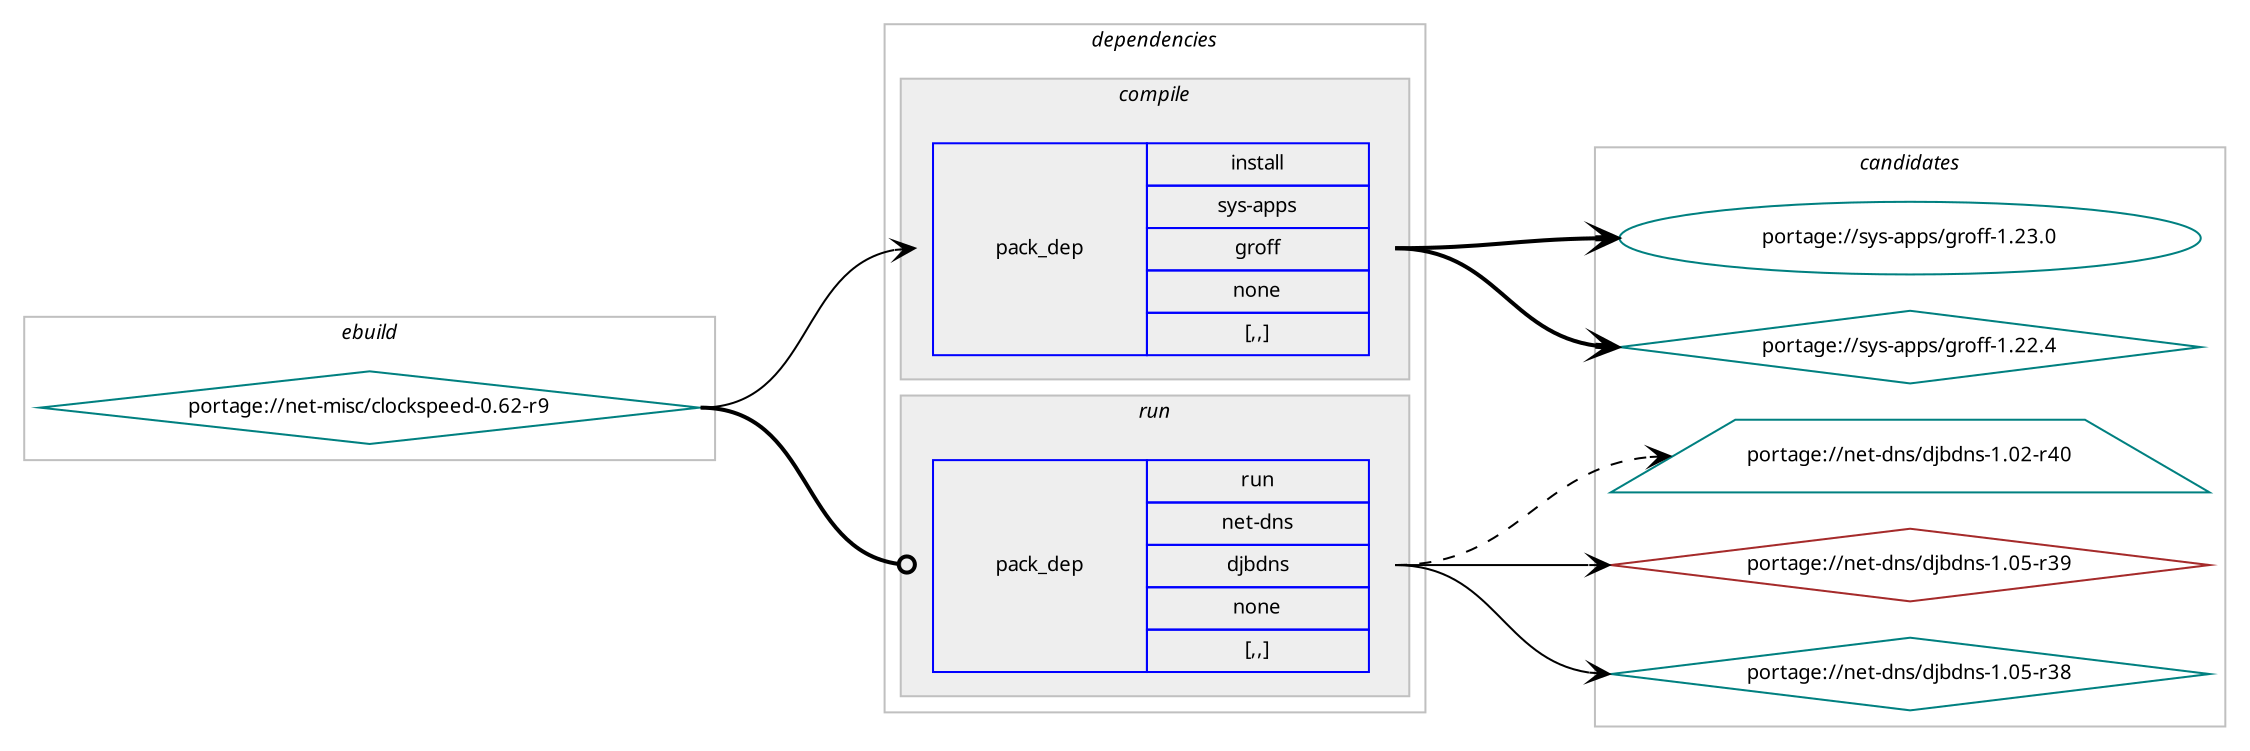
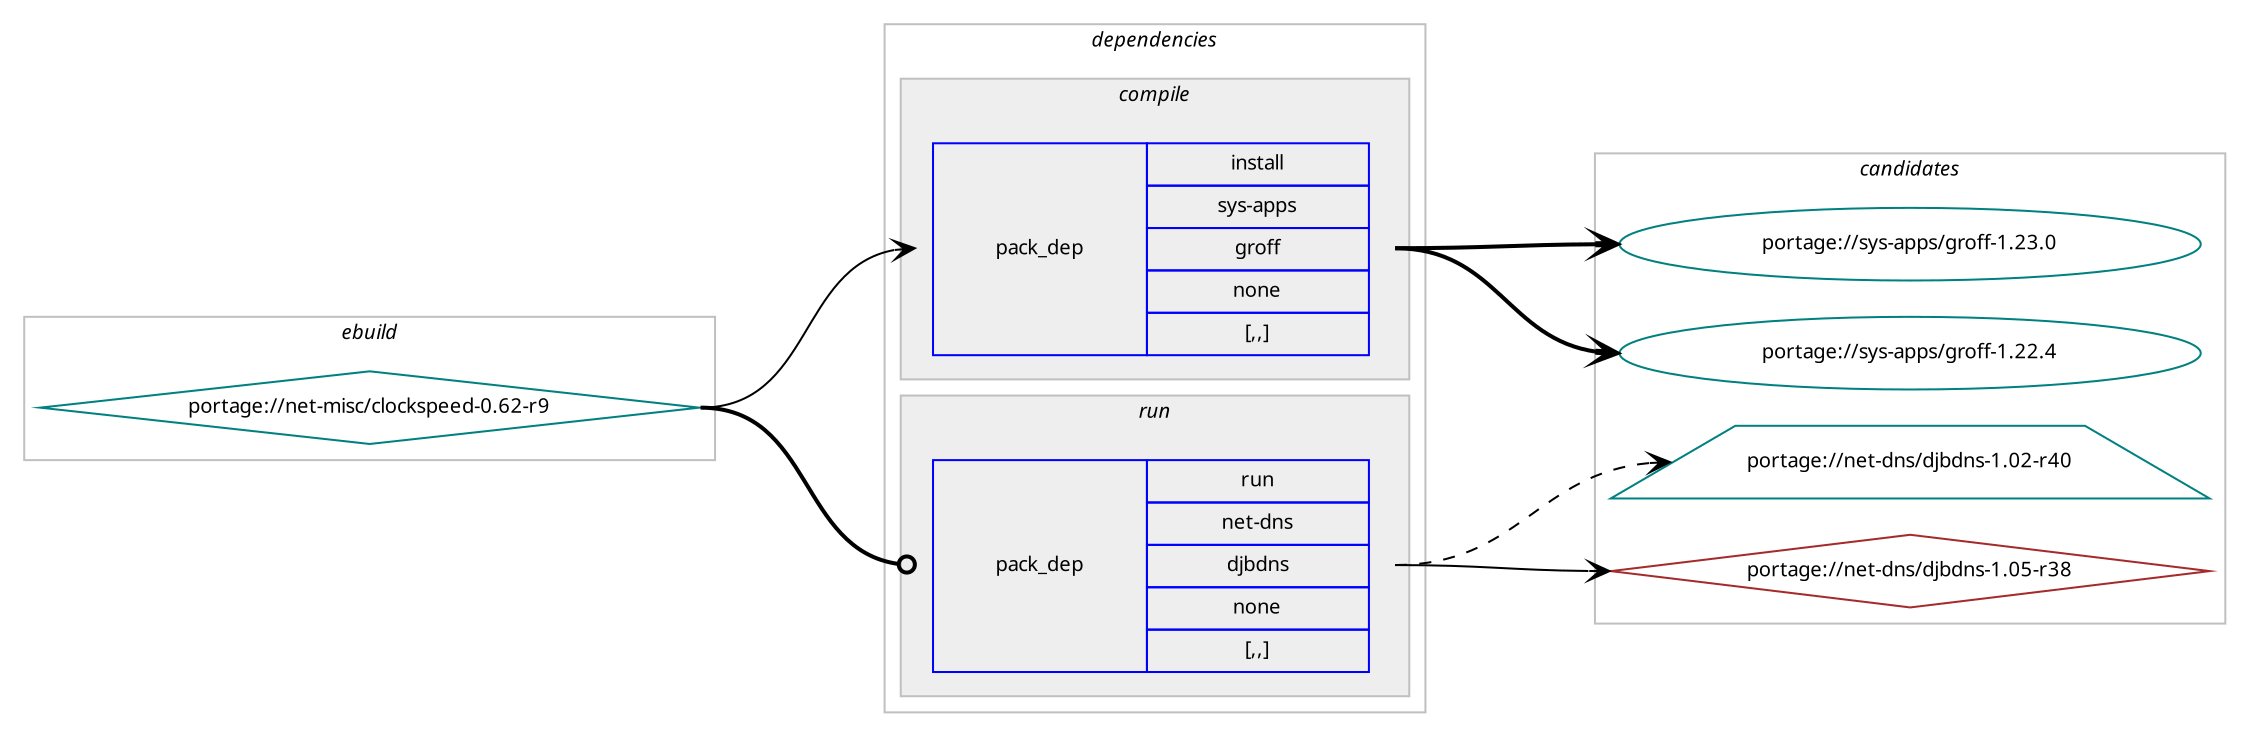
(1910, 347) -> (1910, 353)
(1910, 565) -> none
(1910, 674) -> (1910, 571)
